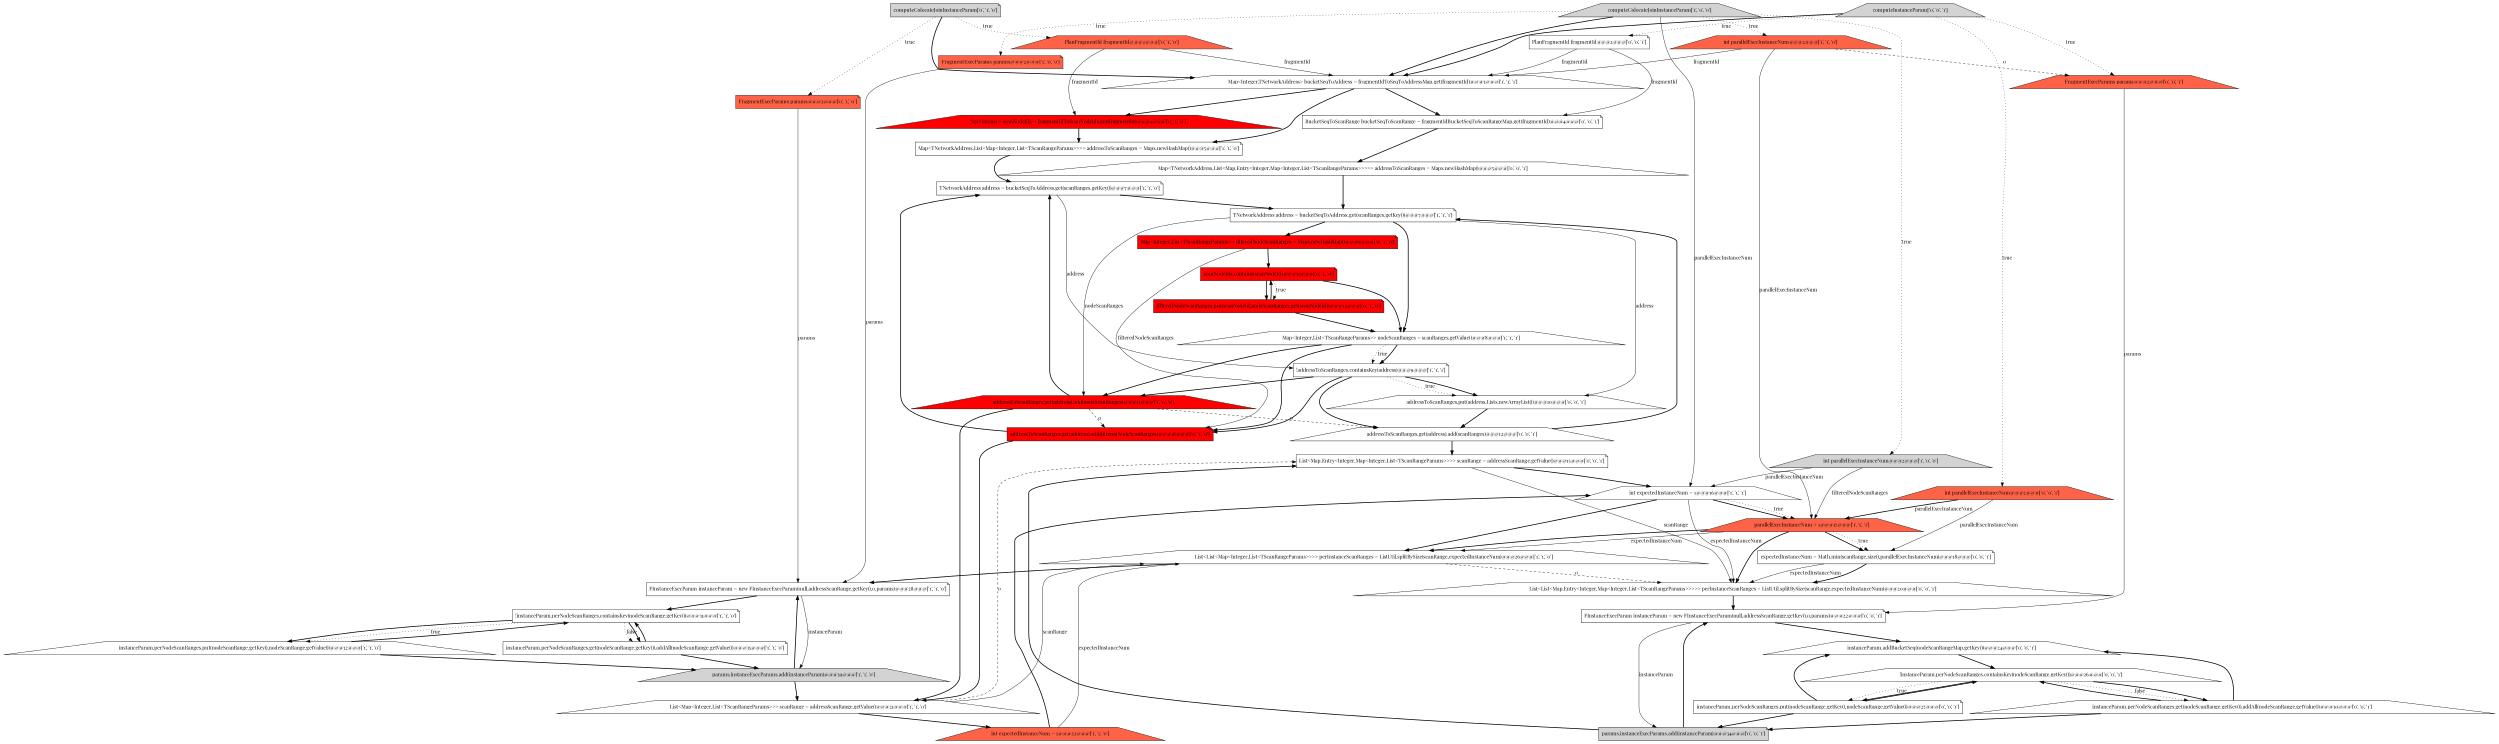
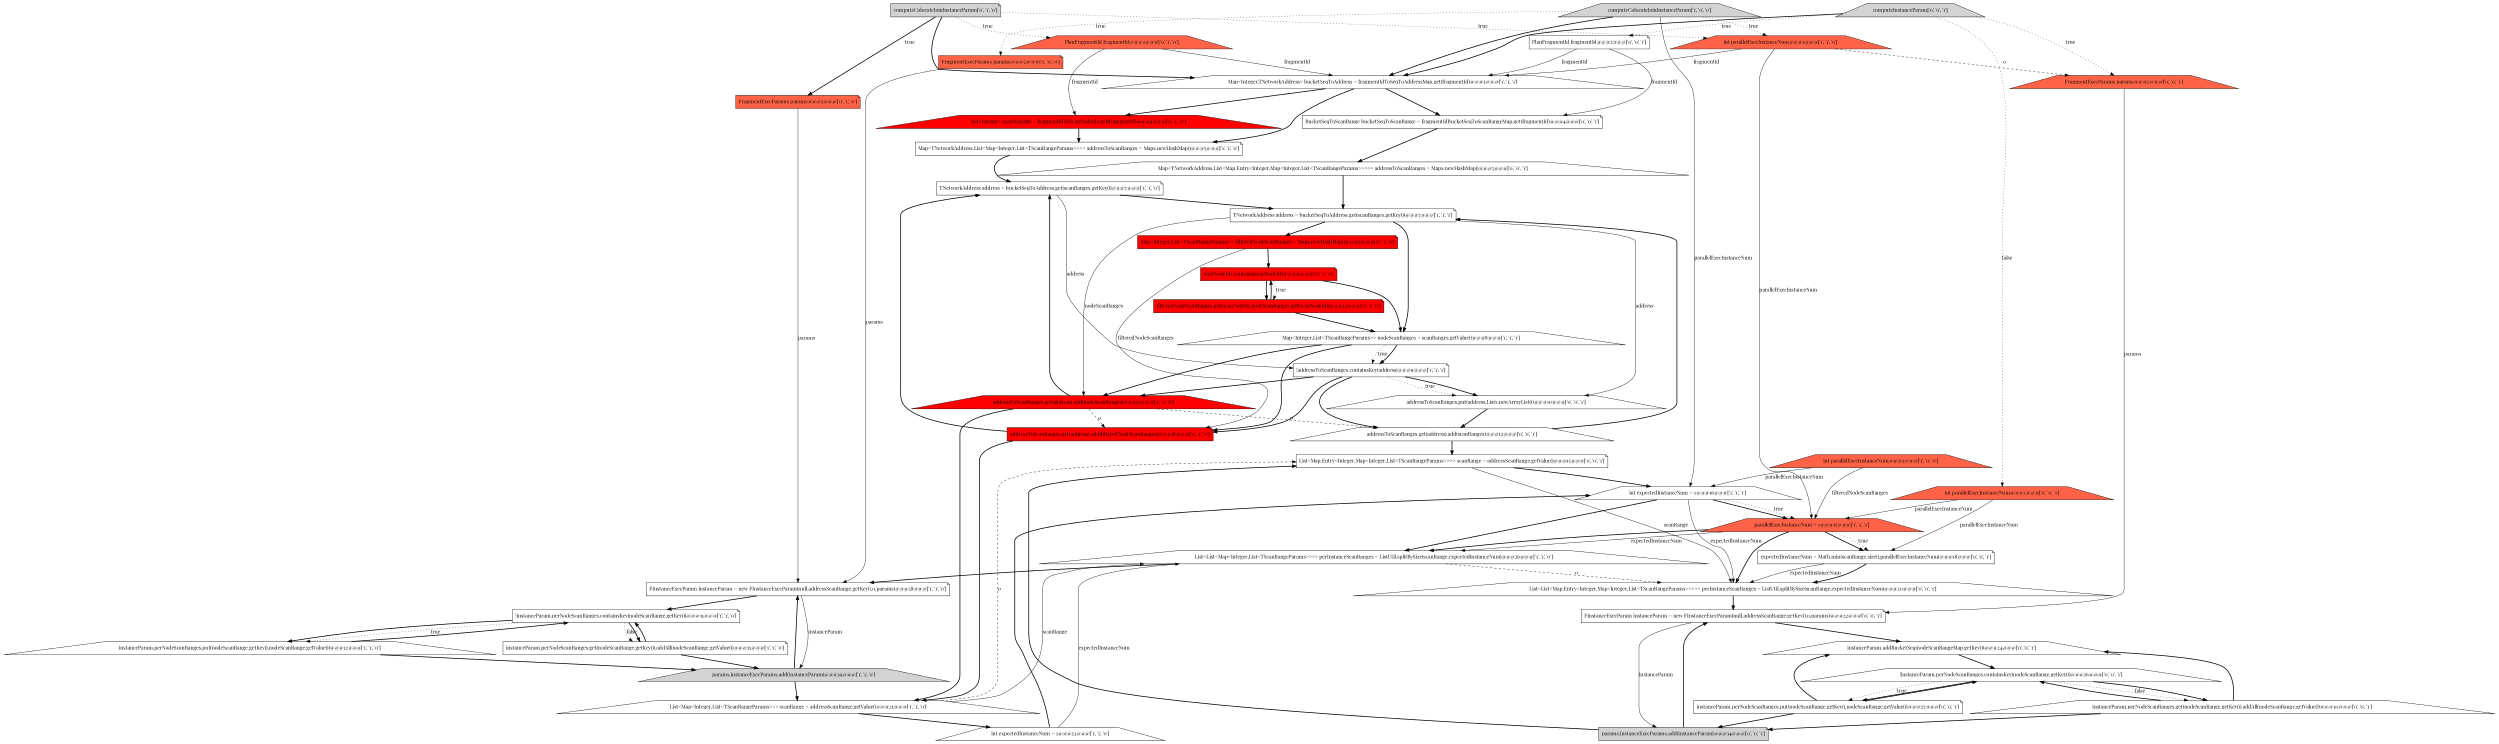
none -> (1352, 24)
(873, 55) -> (873, 55)
(1902, 171) -> none
(2007, 258) -> (2007, 258)
(1881, 461) -> (1881, 461)
(1903, 508) -> (1903, 508)
(1050, 734) -> (1050, 734)
